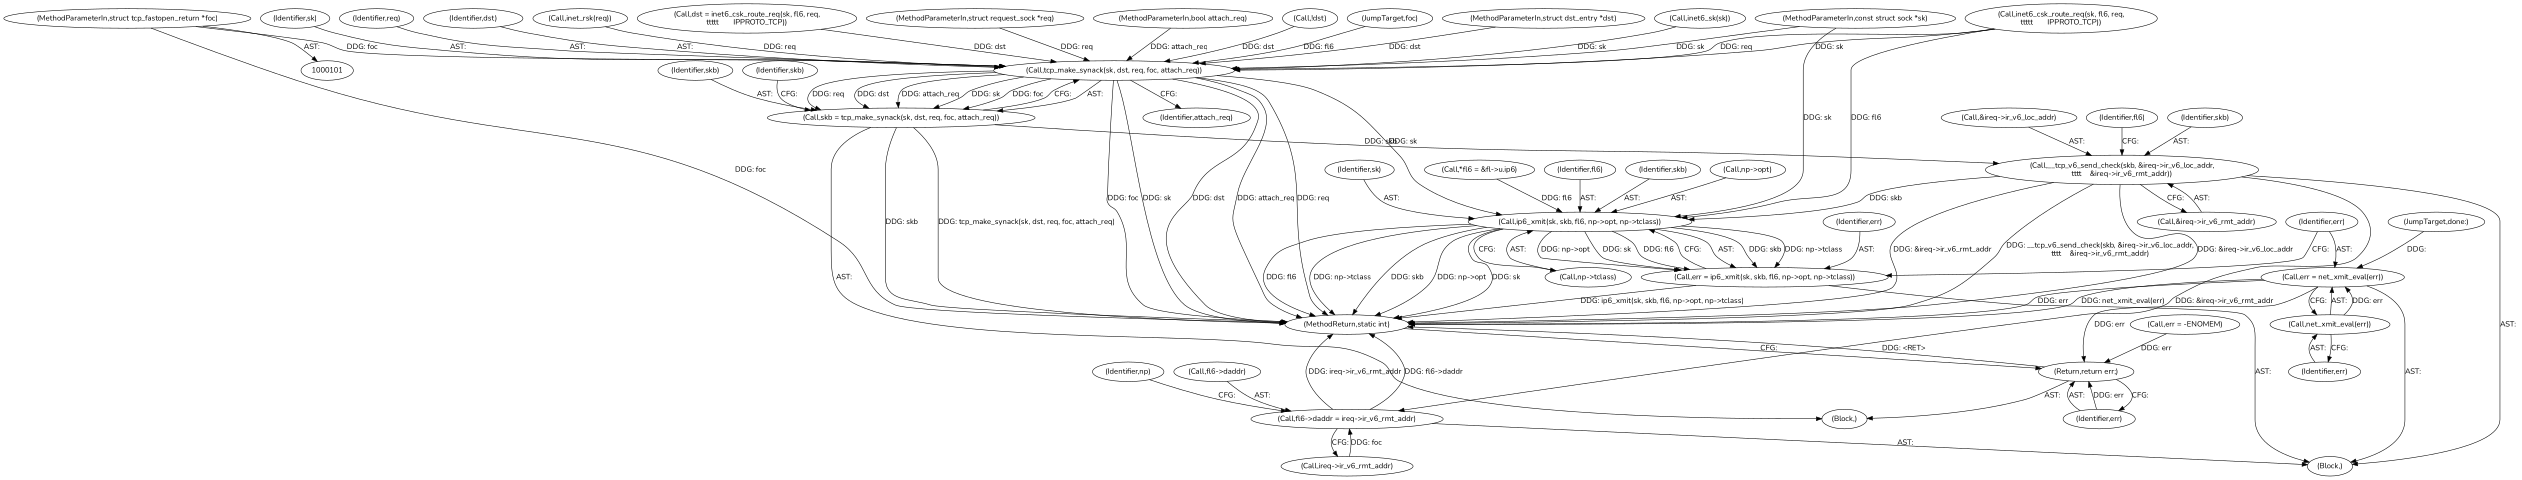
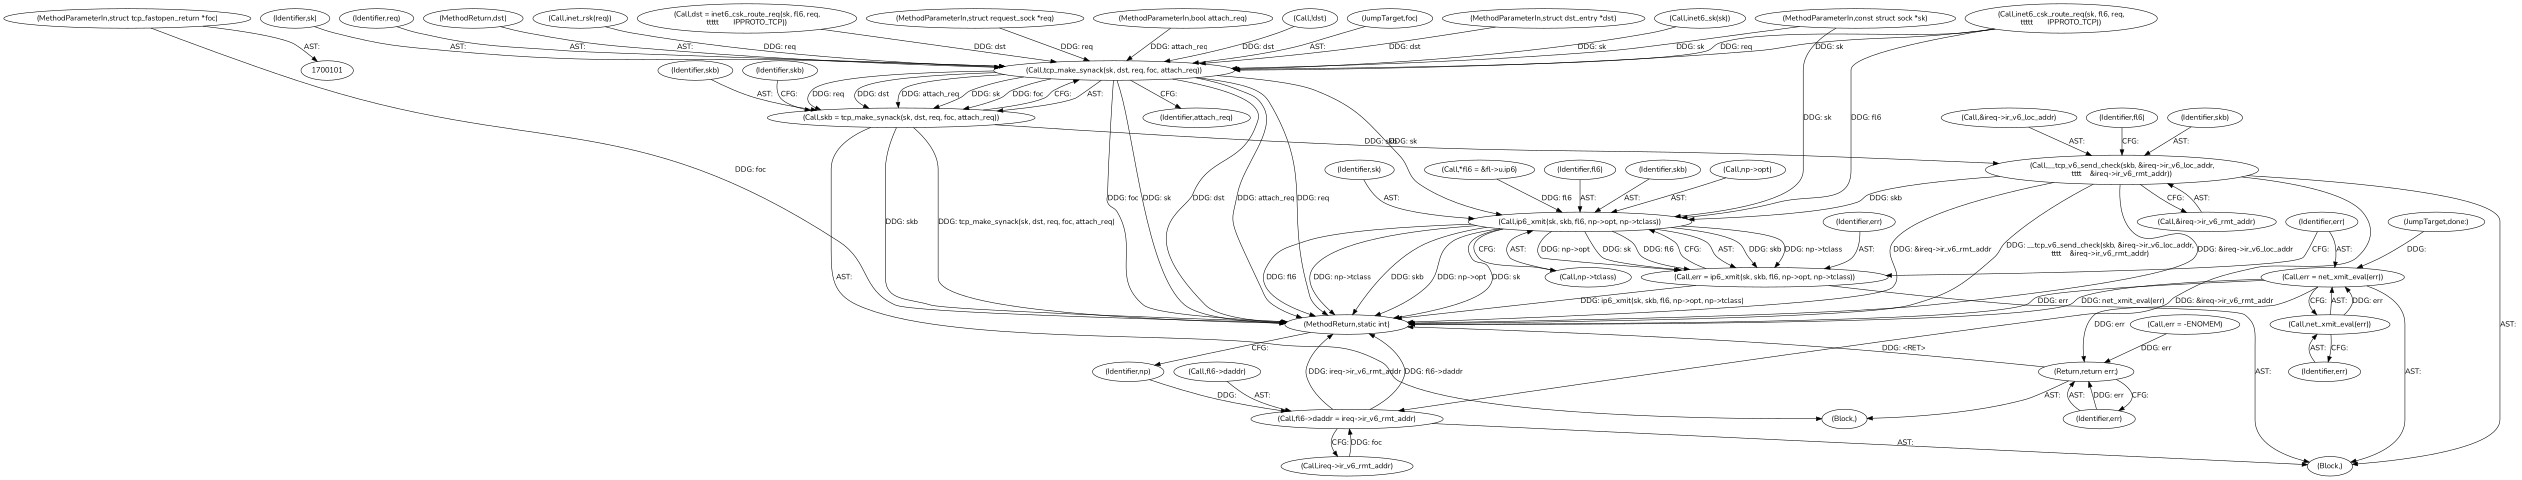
(473, 18) -> (473, 18)
(1319, 47) -> (1319, 47)
(476, 57) -> none
(327, 71) -> (327, 71)
(1720, 348) -> (1235, 348)
(1228, 395) -> (1228, 395)
